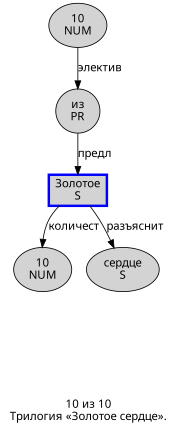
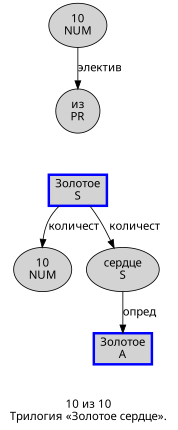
(78, 150) -> none
(135, 227) -> (135, 227)
none -> (123, 349)
